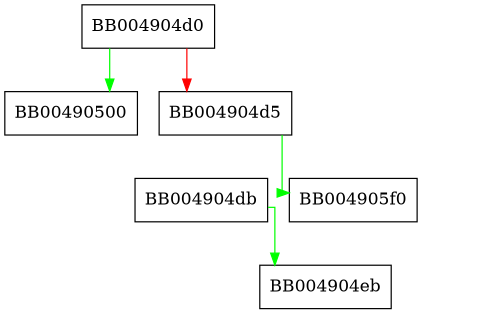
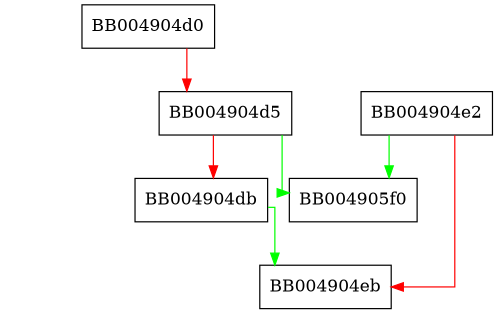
(71, 113) -> none
none -> (427, 113)
none -> (213, 151)
